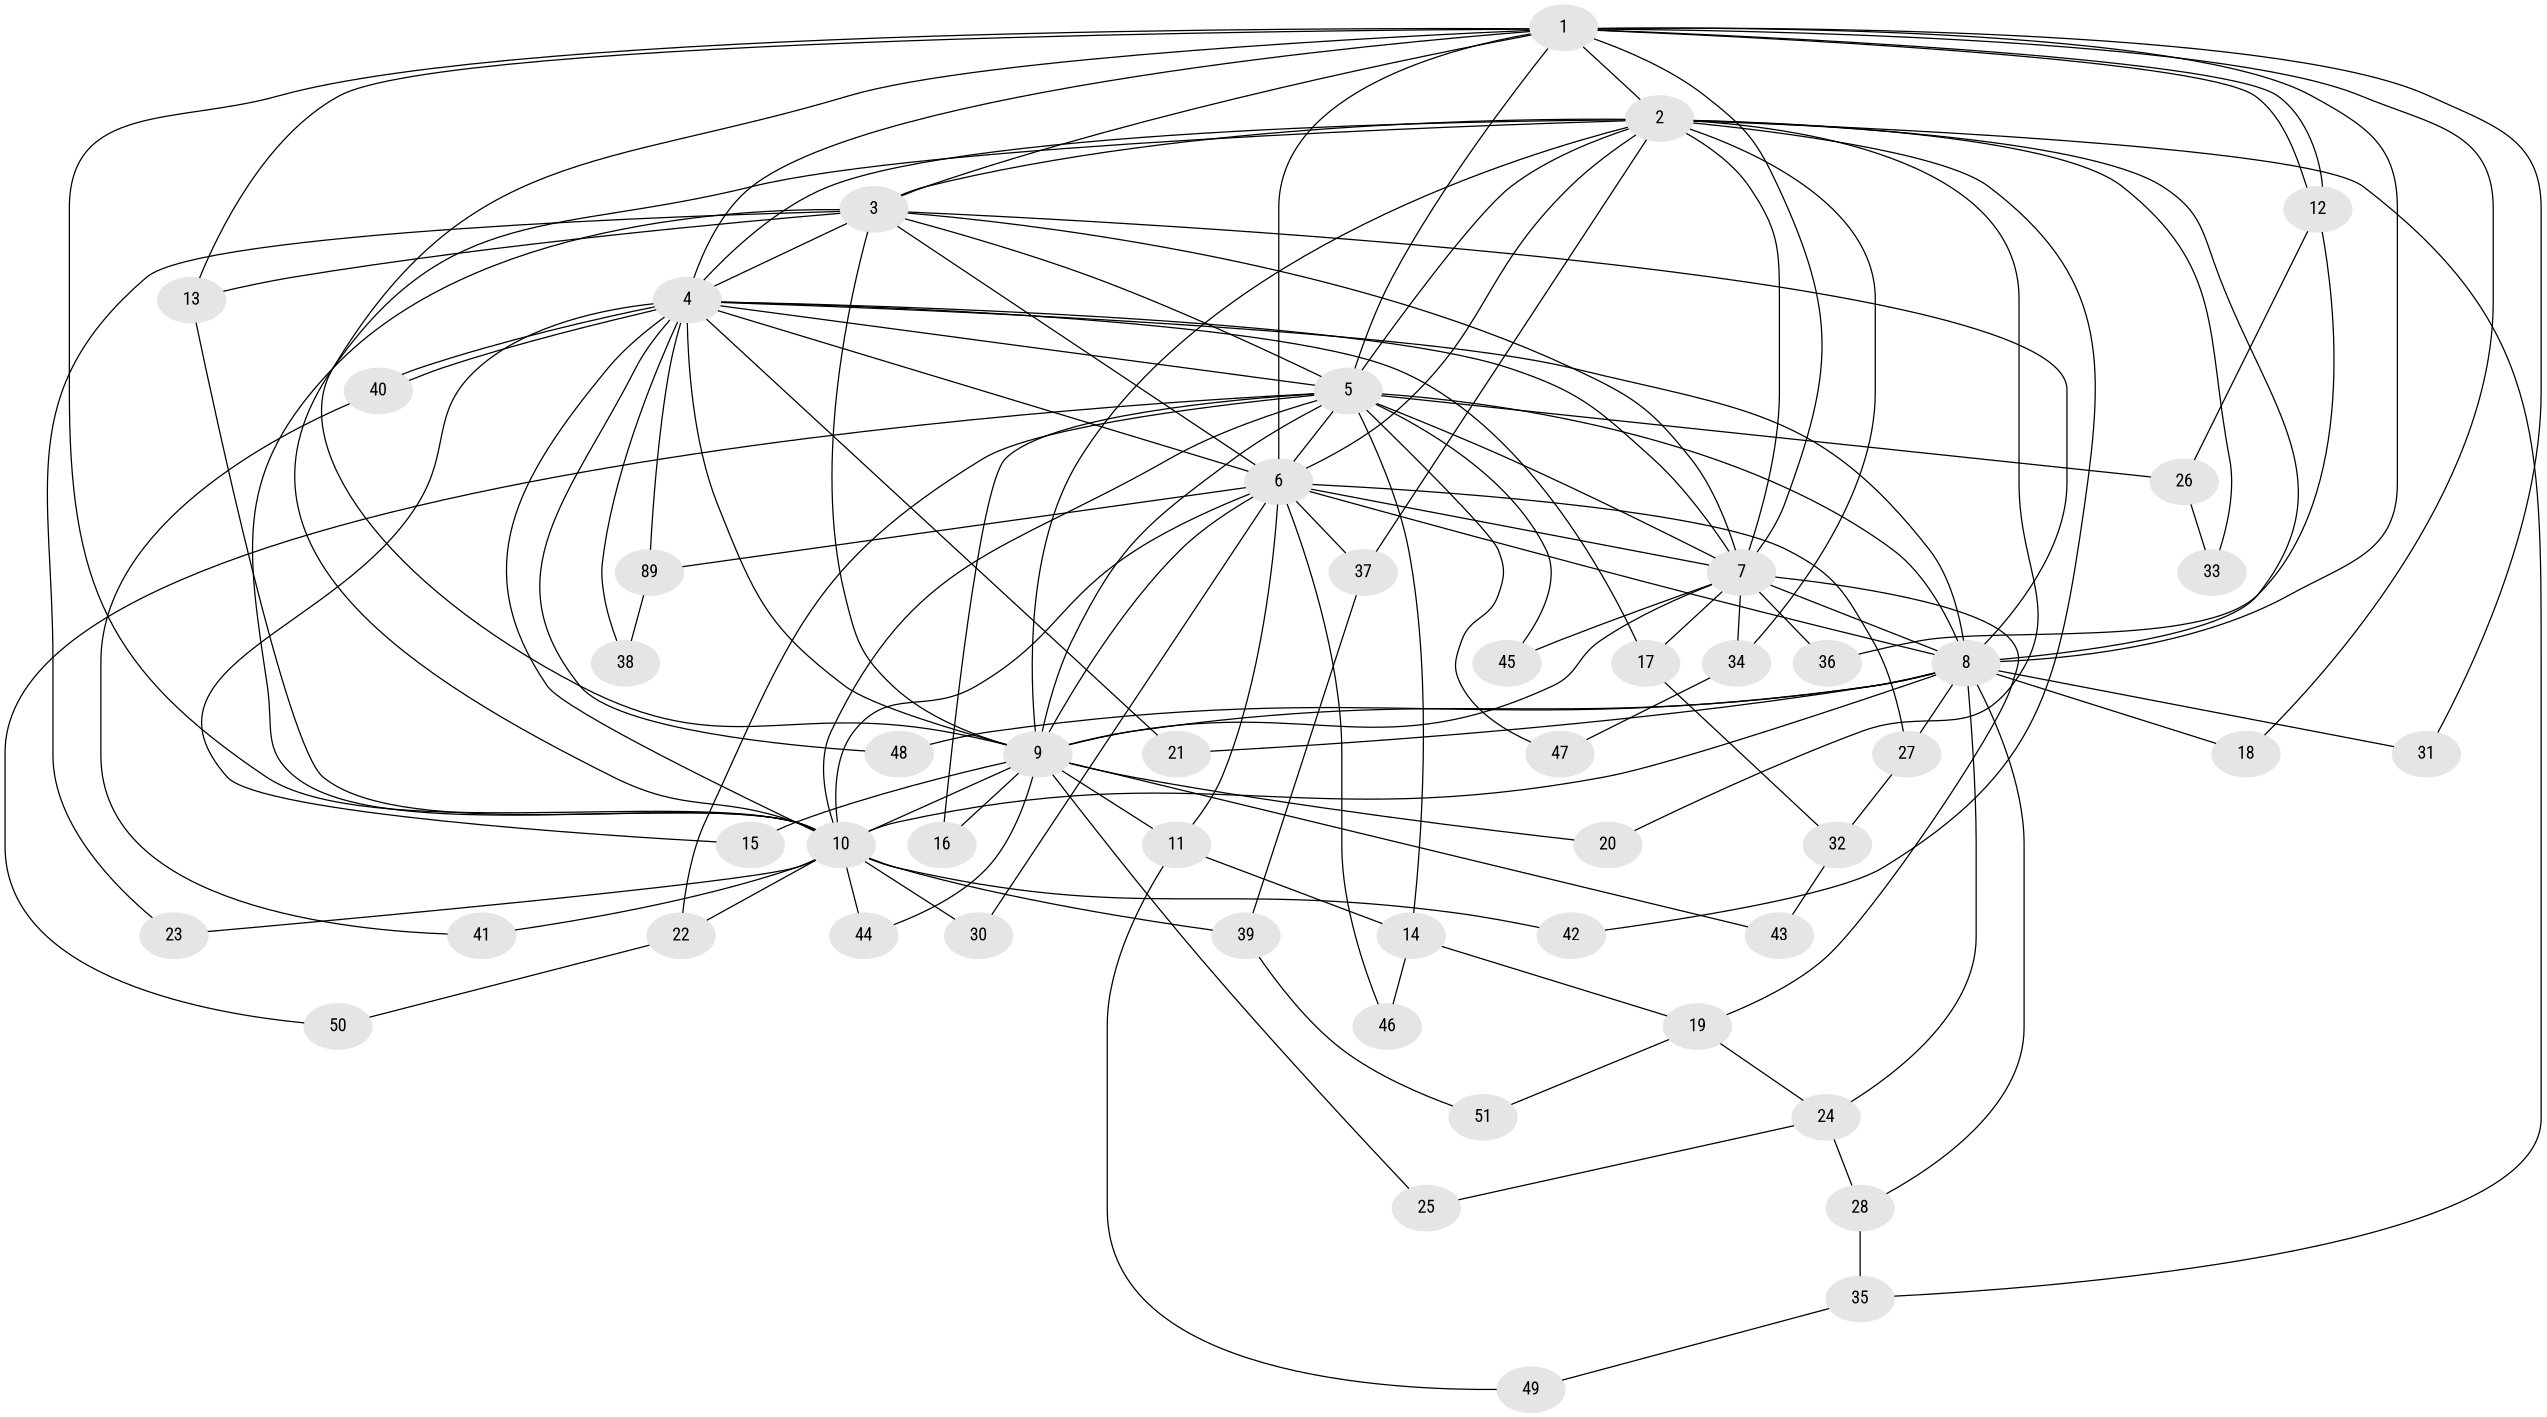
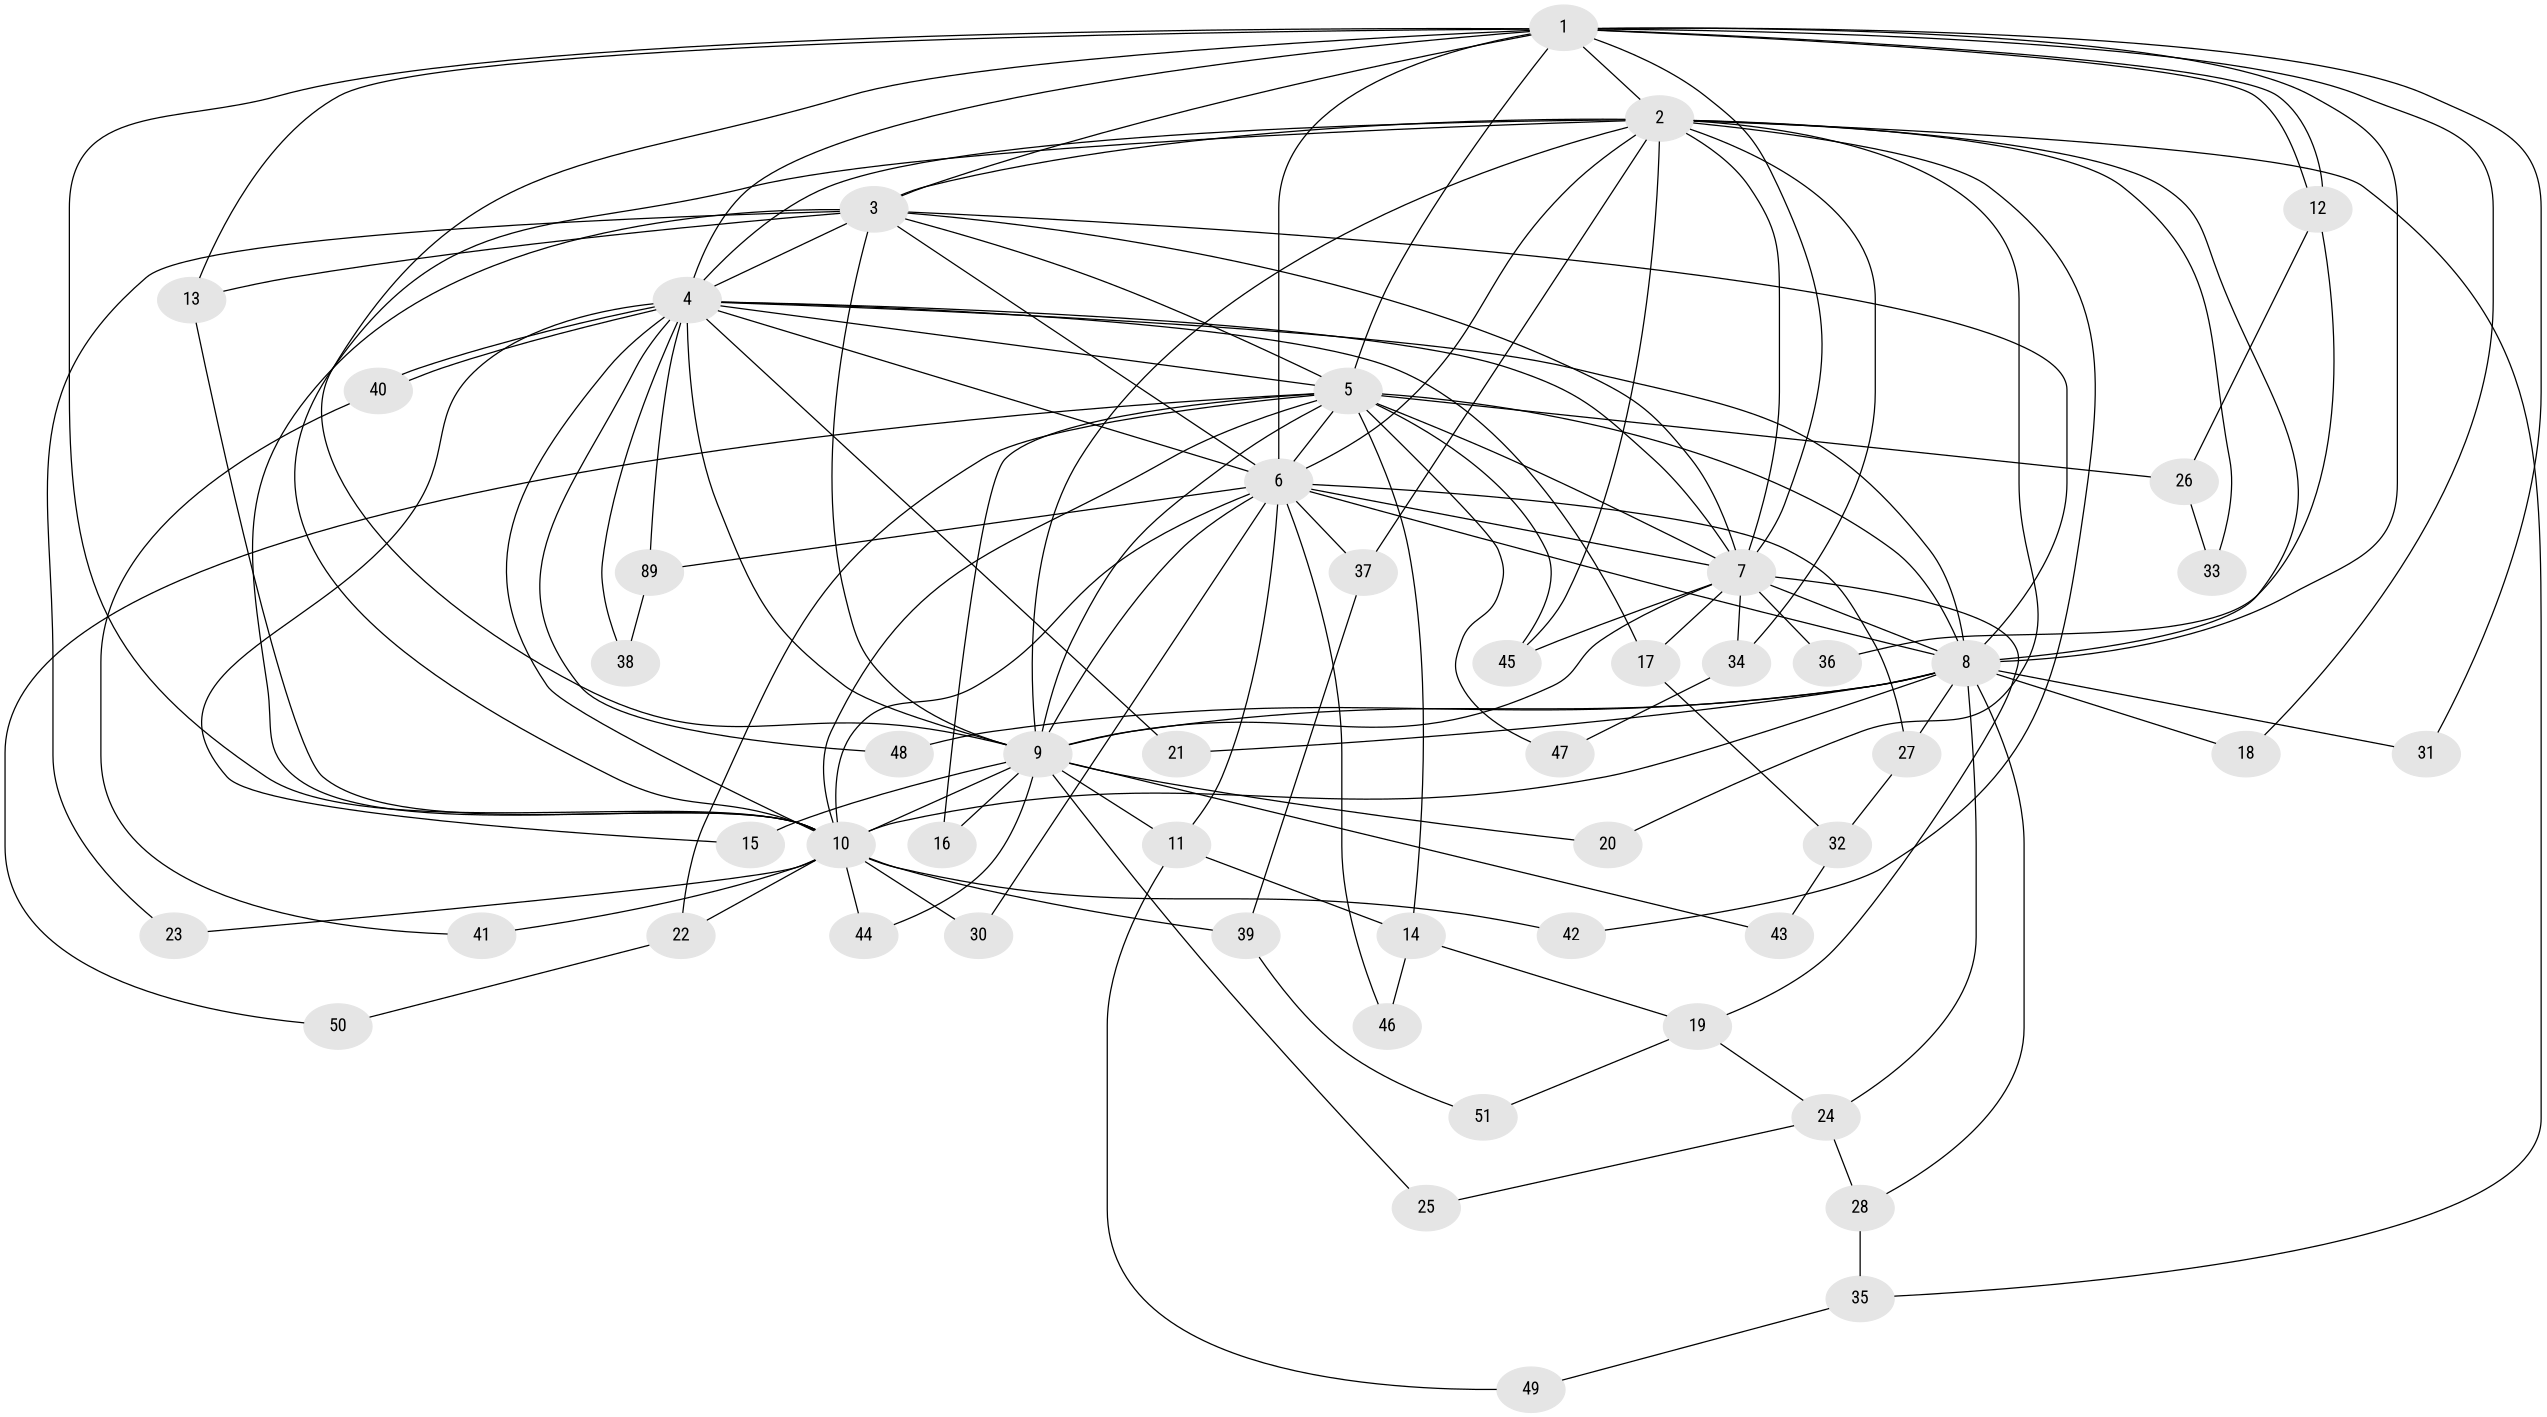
(1474, 224) -> (1636, 365)
